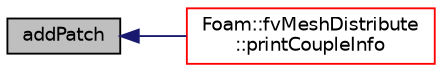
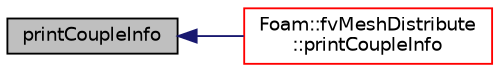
(64, 36) -> (92, 36)
